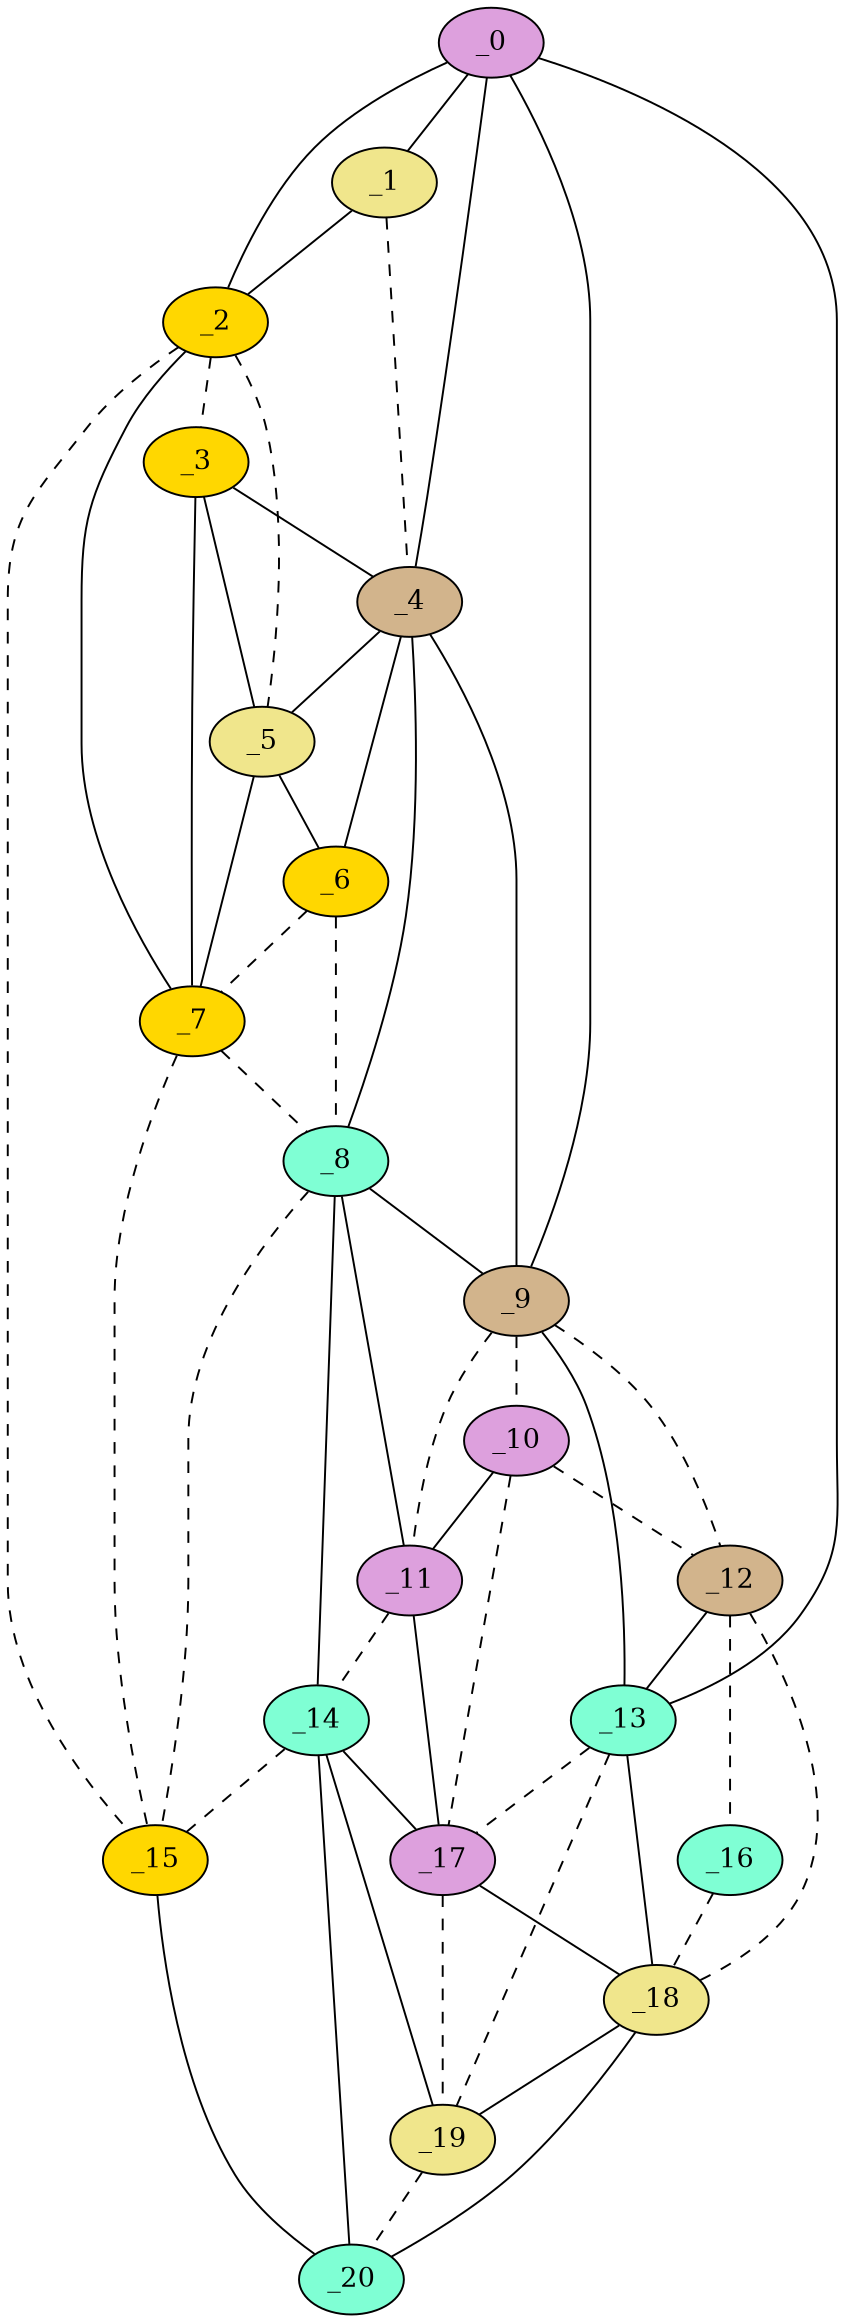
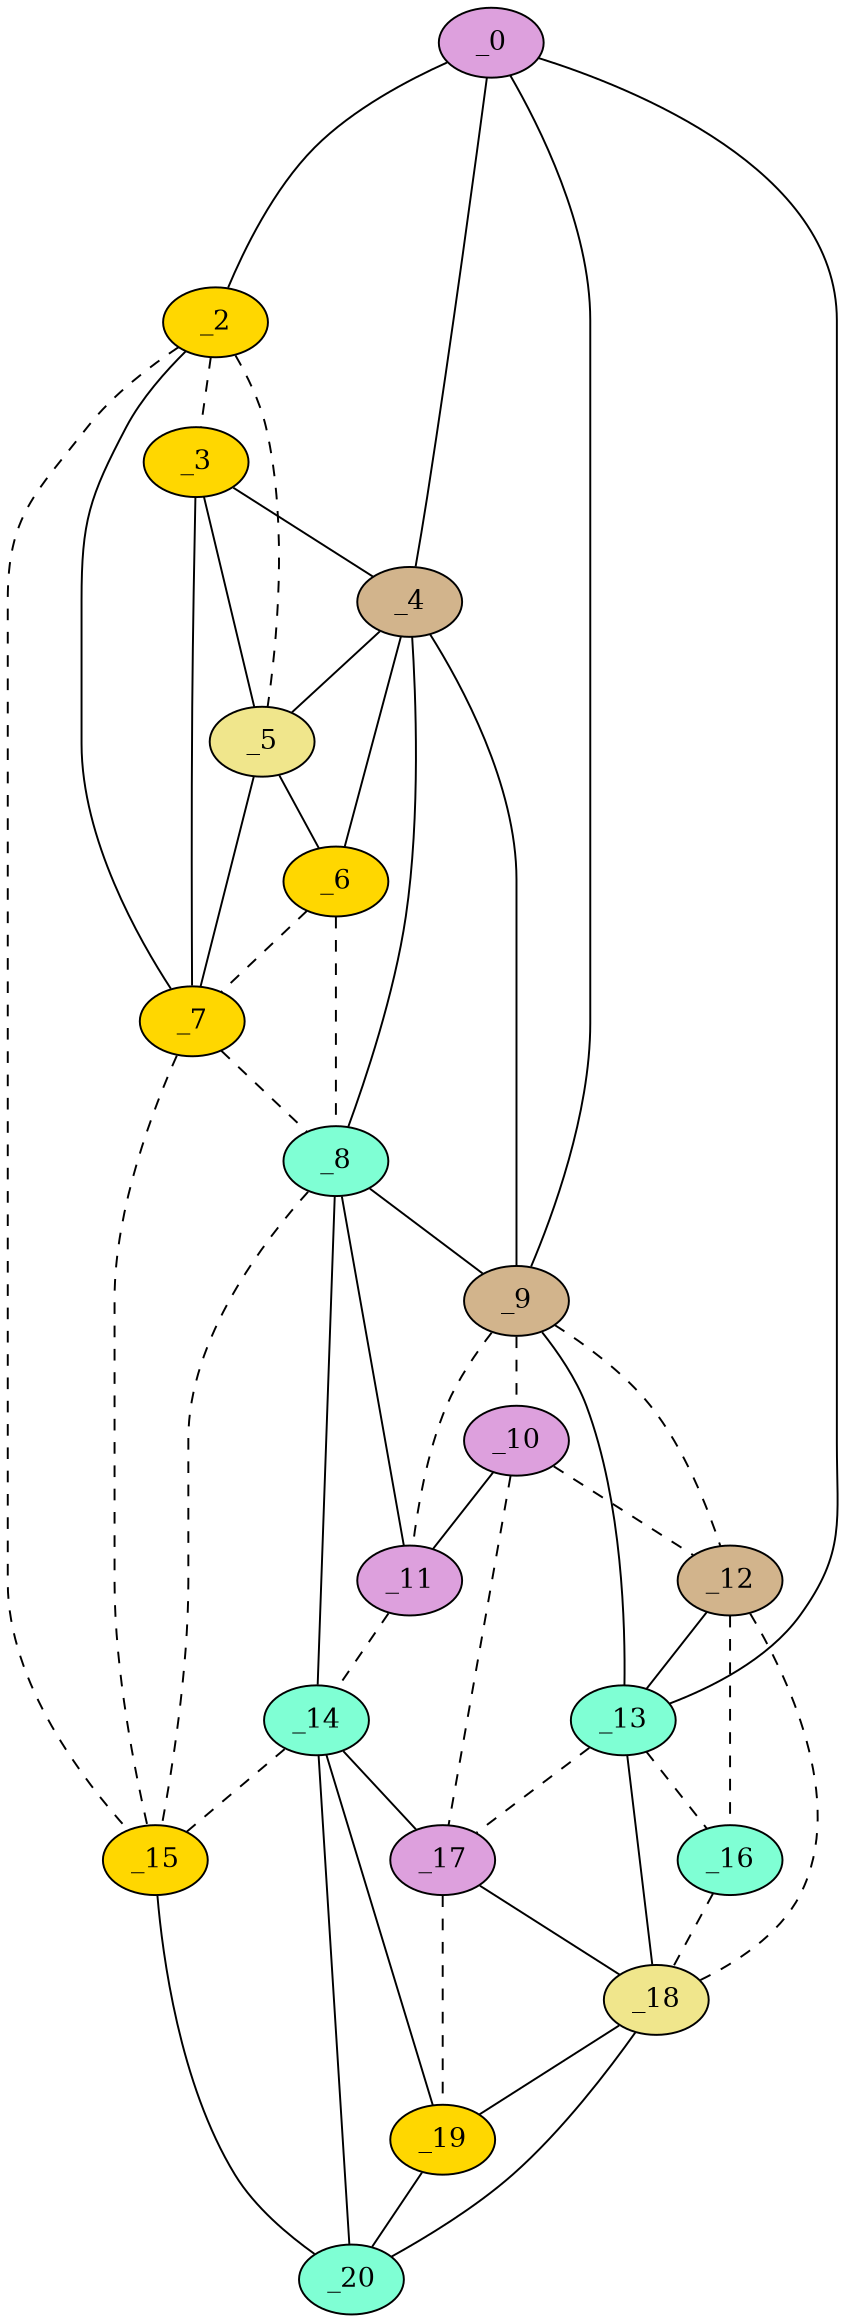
(384, 183) -> none
(426, 1720) -> none
(529, 1939) -> (677, 1790)
(443, 2140) -> (443, 2140)
(397, 2210) -> (397, 2210)
